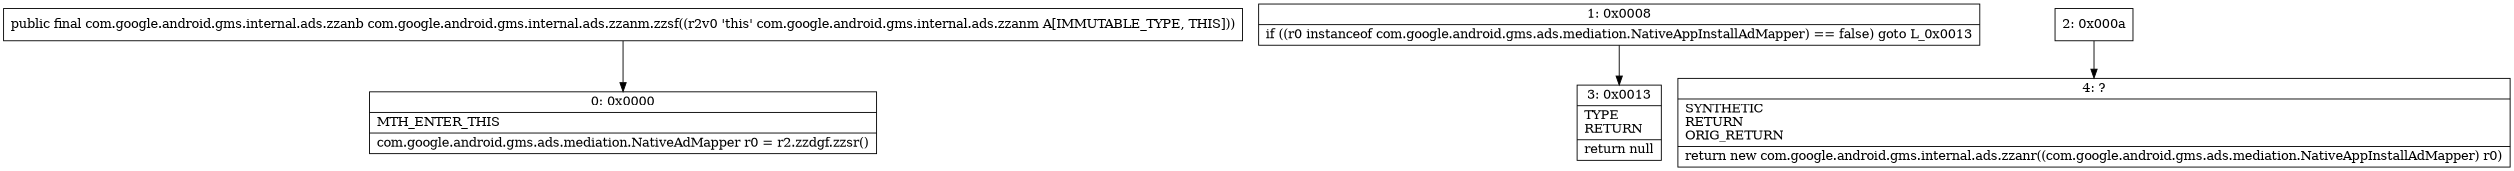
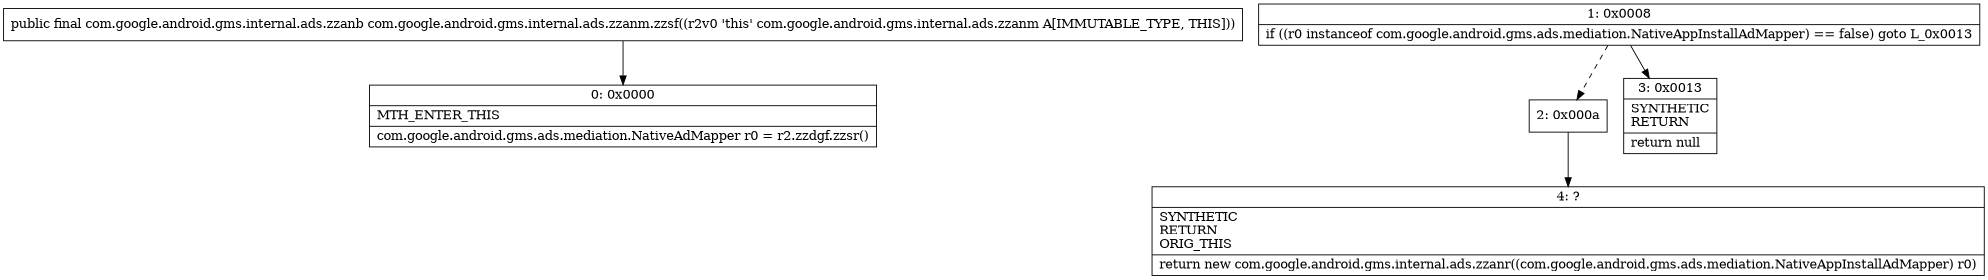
none -> (1595, 69)
(1602, 116) -> (1670, 109)
(1734, 136) -> (1196, 244)
